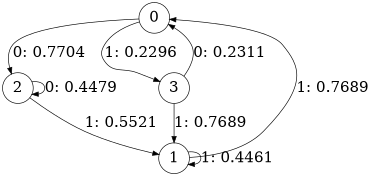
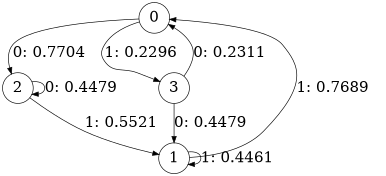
(217, 123) -> (217, 123)
